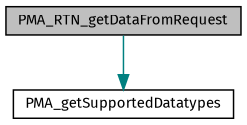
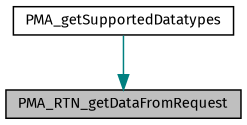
(123, 55) -> (123, 55)
